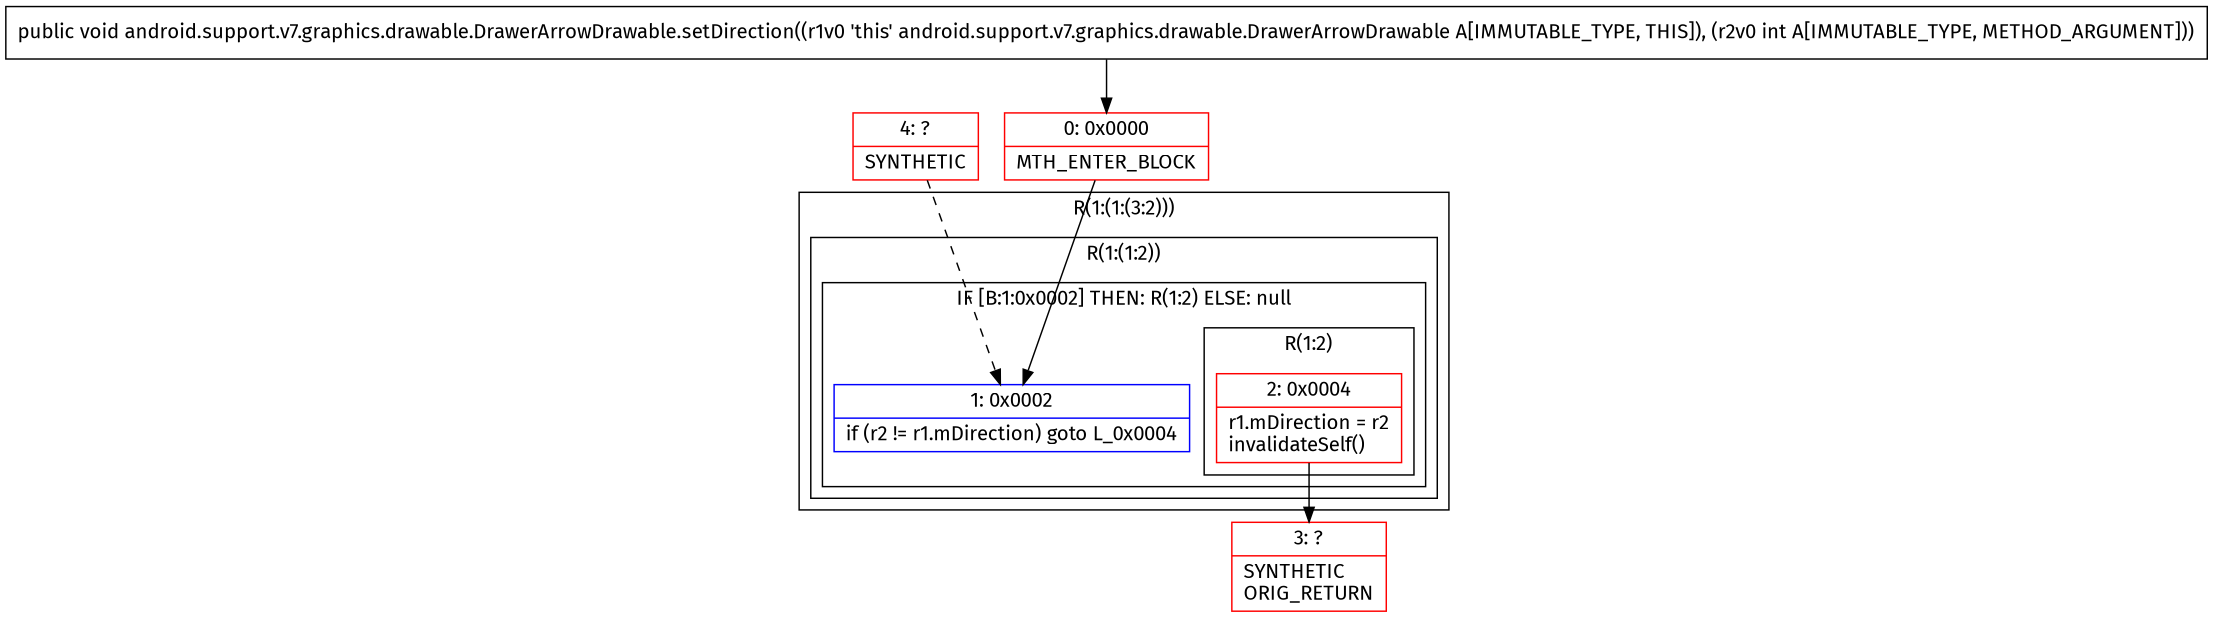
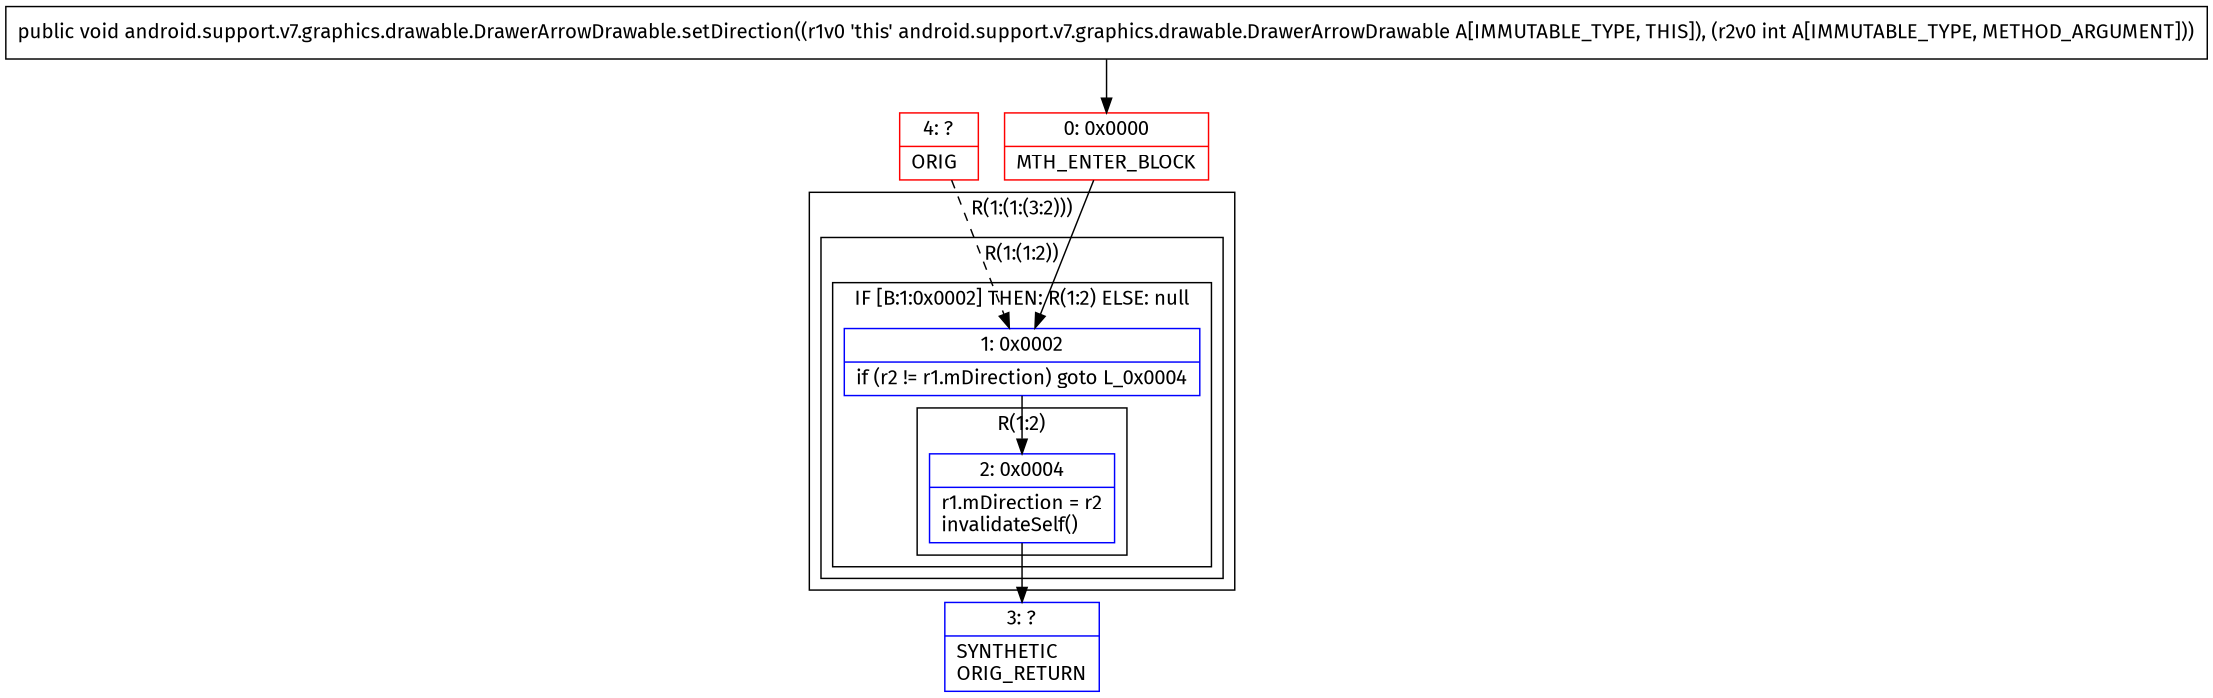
(916, 162) -> (935, 162)
none -> (1022, 417)
(1309, 418) -> (1022, 498)
(1309, 567) -> (1022, 647)
